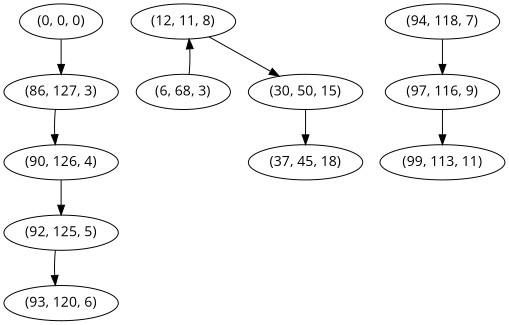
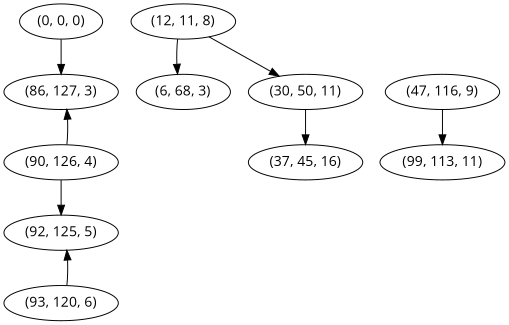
(442, 22) -> none
(190, 61) -> (177, 52)
(306, 92) -> (306, 92)
(442, 92) -> (442, 92)
(55, 122) -> (68, 132)
(306, 162) -> (306, 162)
(55, 263) -> (68, 273)
